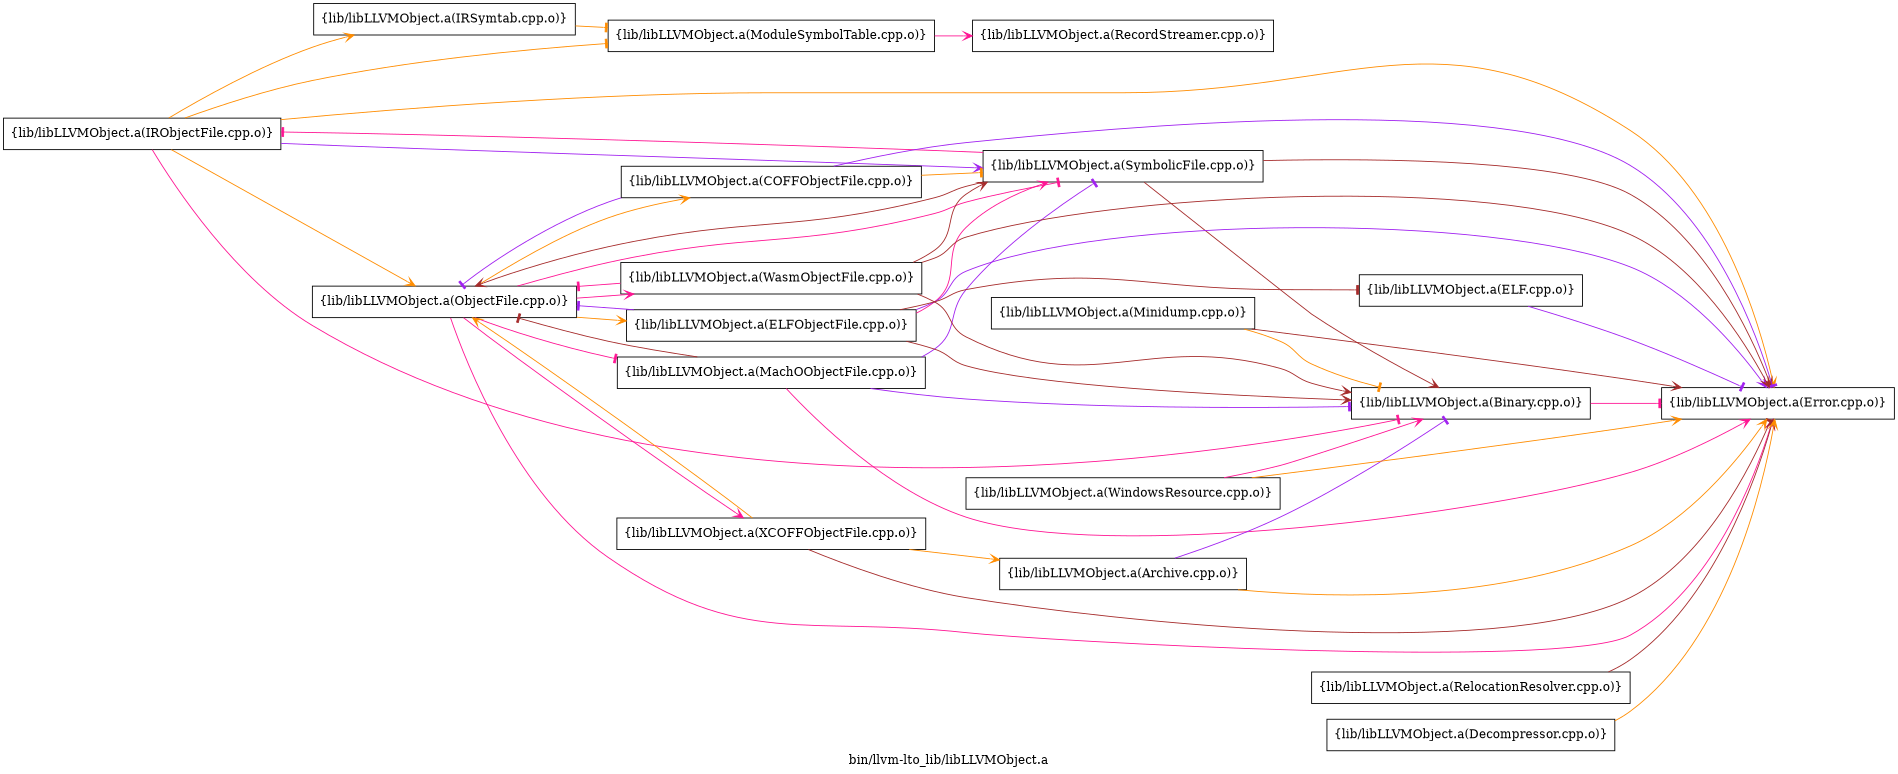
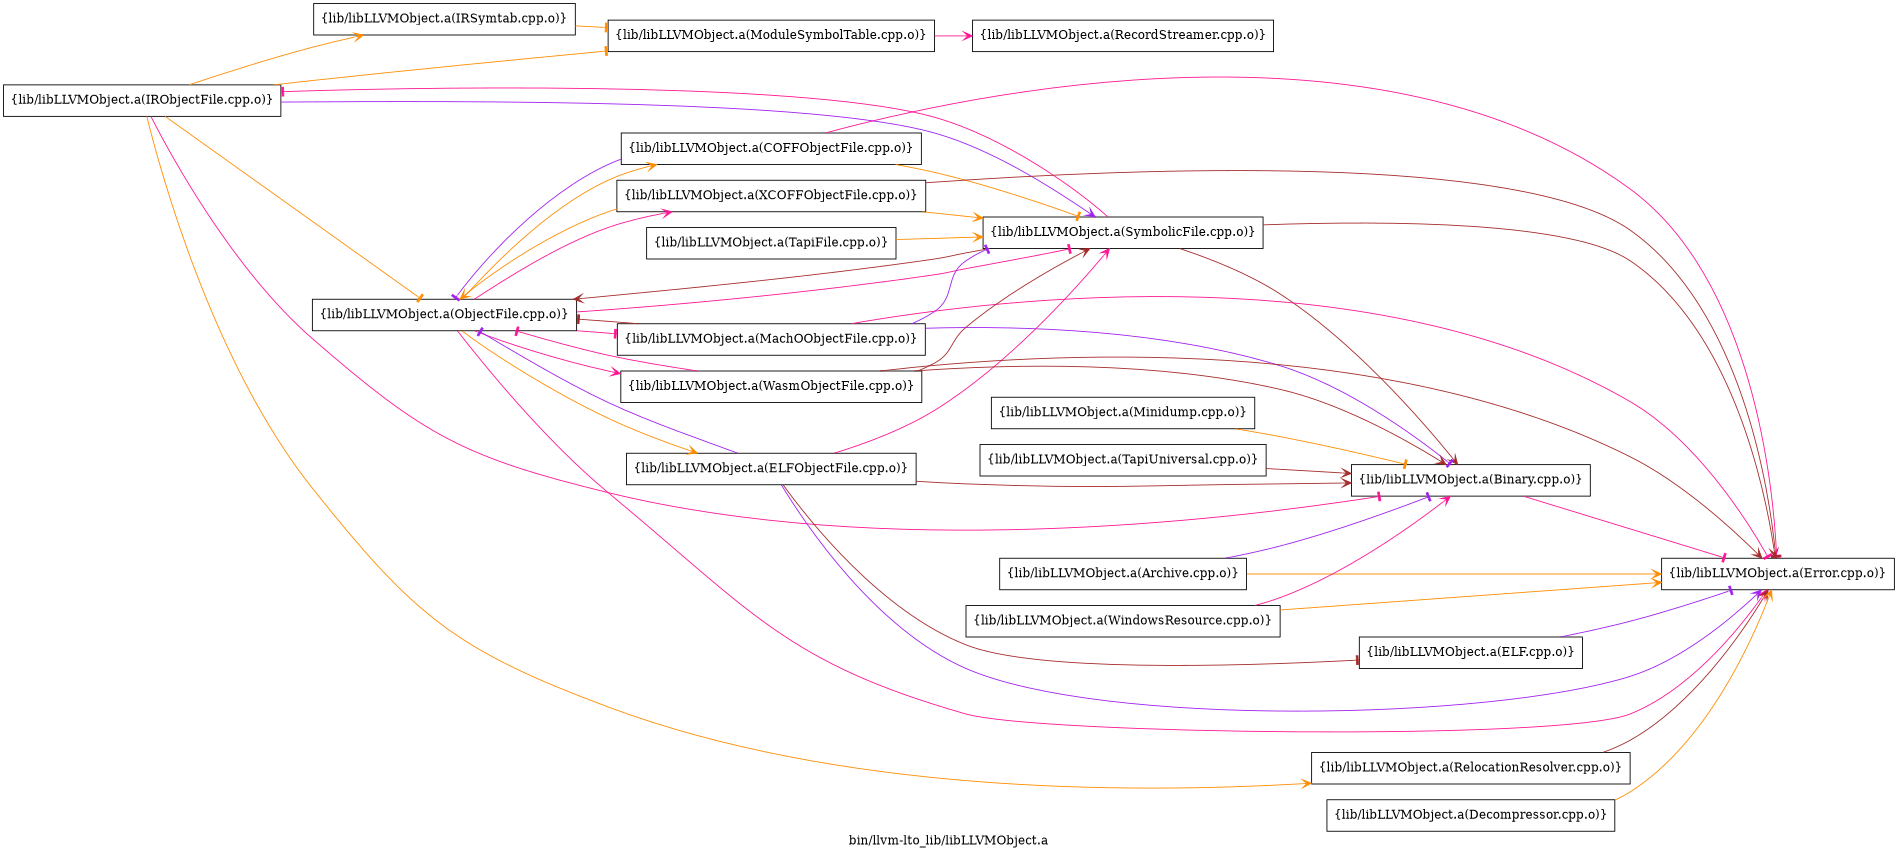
(1109, 93) -> (570, 692)
(1366, 121) -> (1436, 103)
(289, 216) -> (291, 206)
none -> (771, 243)
(1462, 356) -> none
none -> (1123, 460)
(1224, 533) -> (1351, 311)
(950, 554) -> (948, 214)
